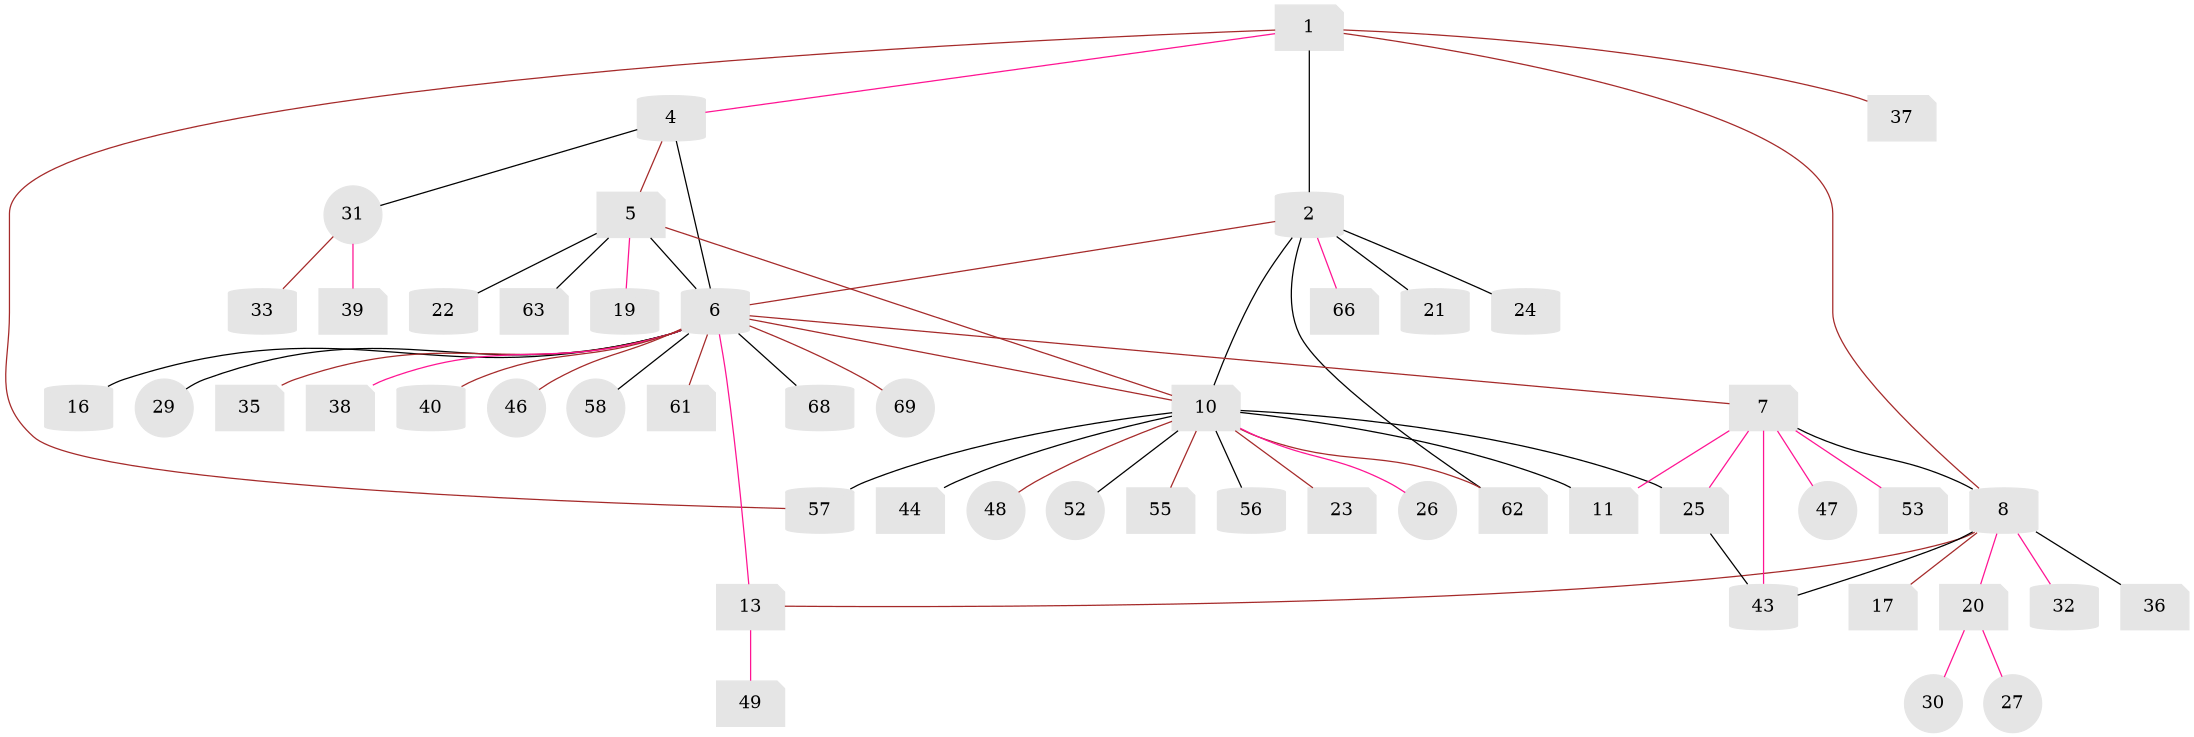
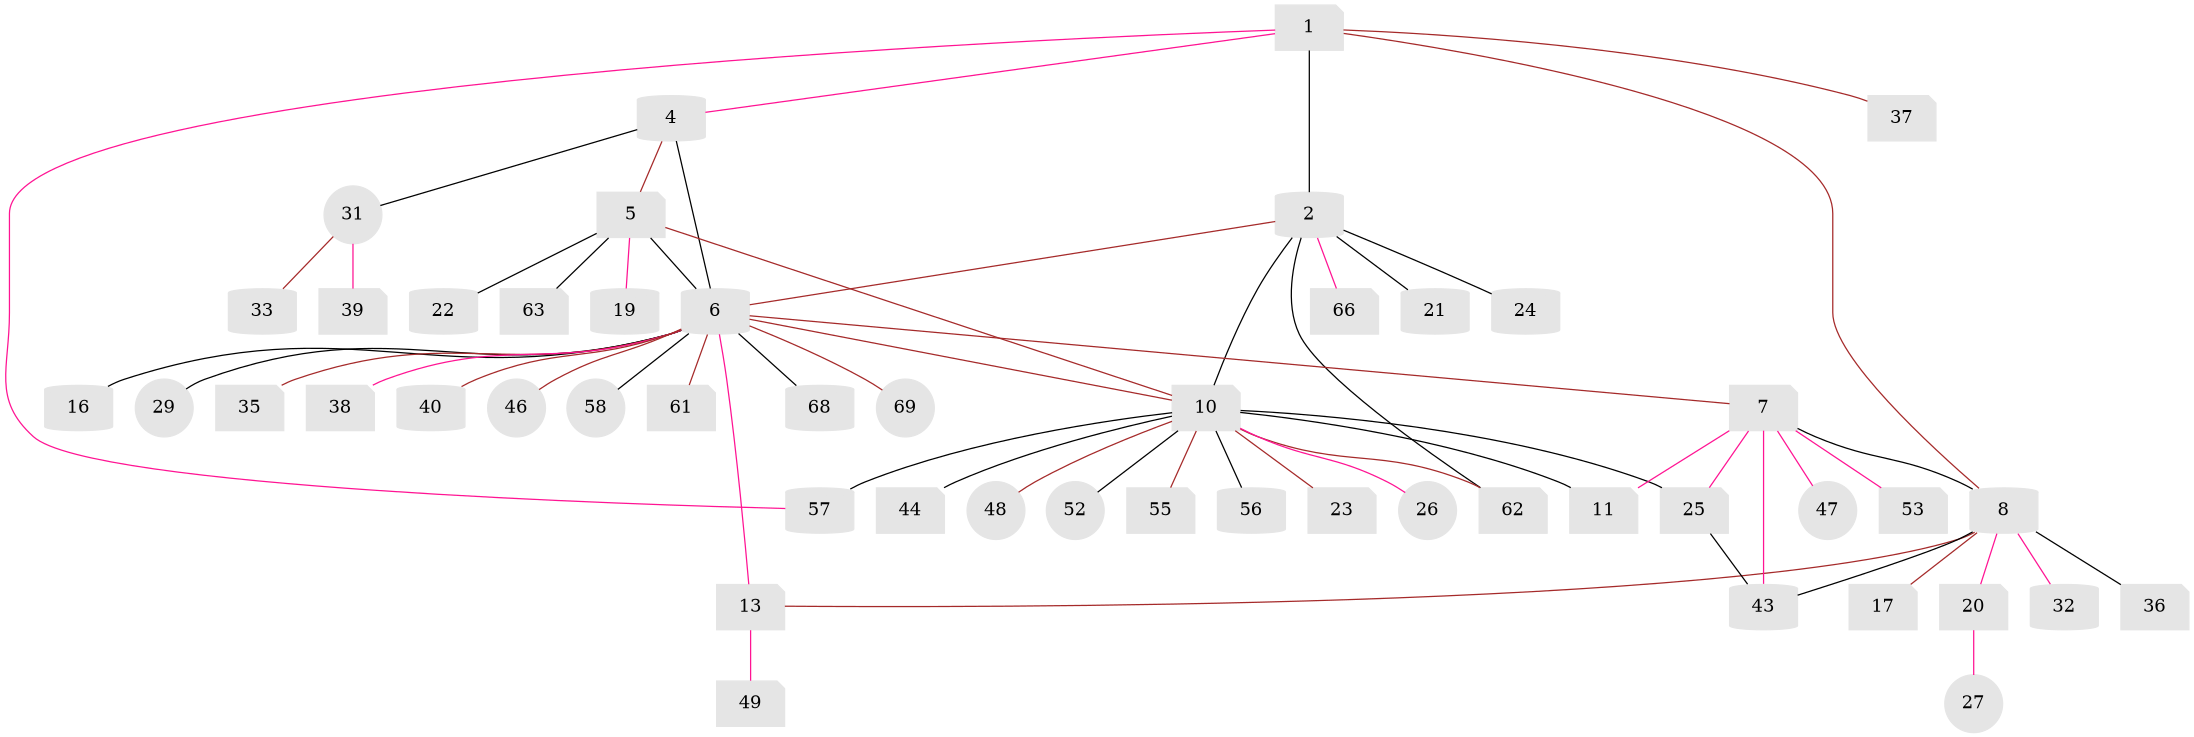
(140, 142) -> (140, 142)
(1933, 704) -> none
